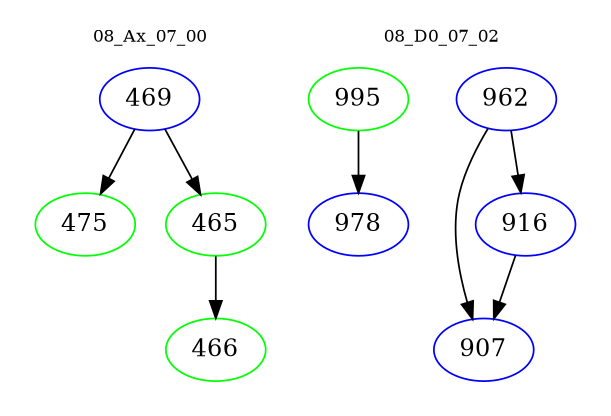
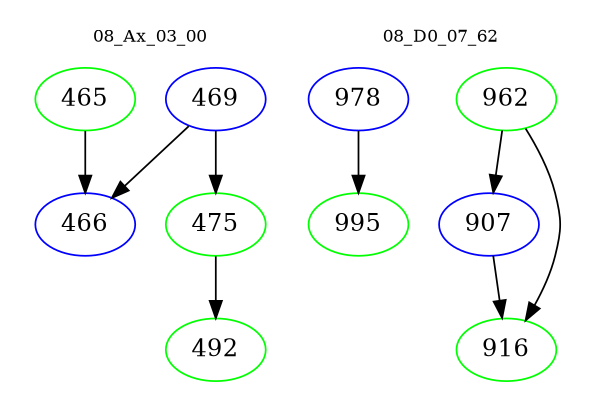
(151, 37) -> (151, 37)
(442, 37) -> (441, 37)
(506, 99) -> (506, 99)
(358, 153) -> (358, 153)
(178, 154) -> (157, 156)
(526, 224) -> (506, 350)
(507, 279) -> (496, 278)
none -> (216, 350)
(216, 350) -> (85, 224)
